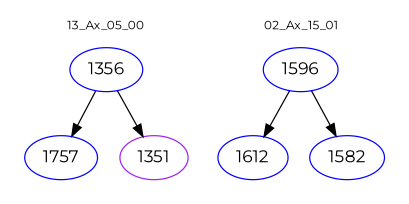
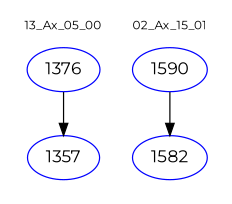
(106, 70) -> (64, 70)
(301, 70) -> (170, 70)
(61, 158) -> (64, 158)
(154, 158) -> none
(253, 158) -> none
